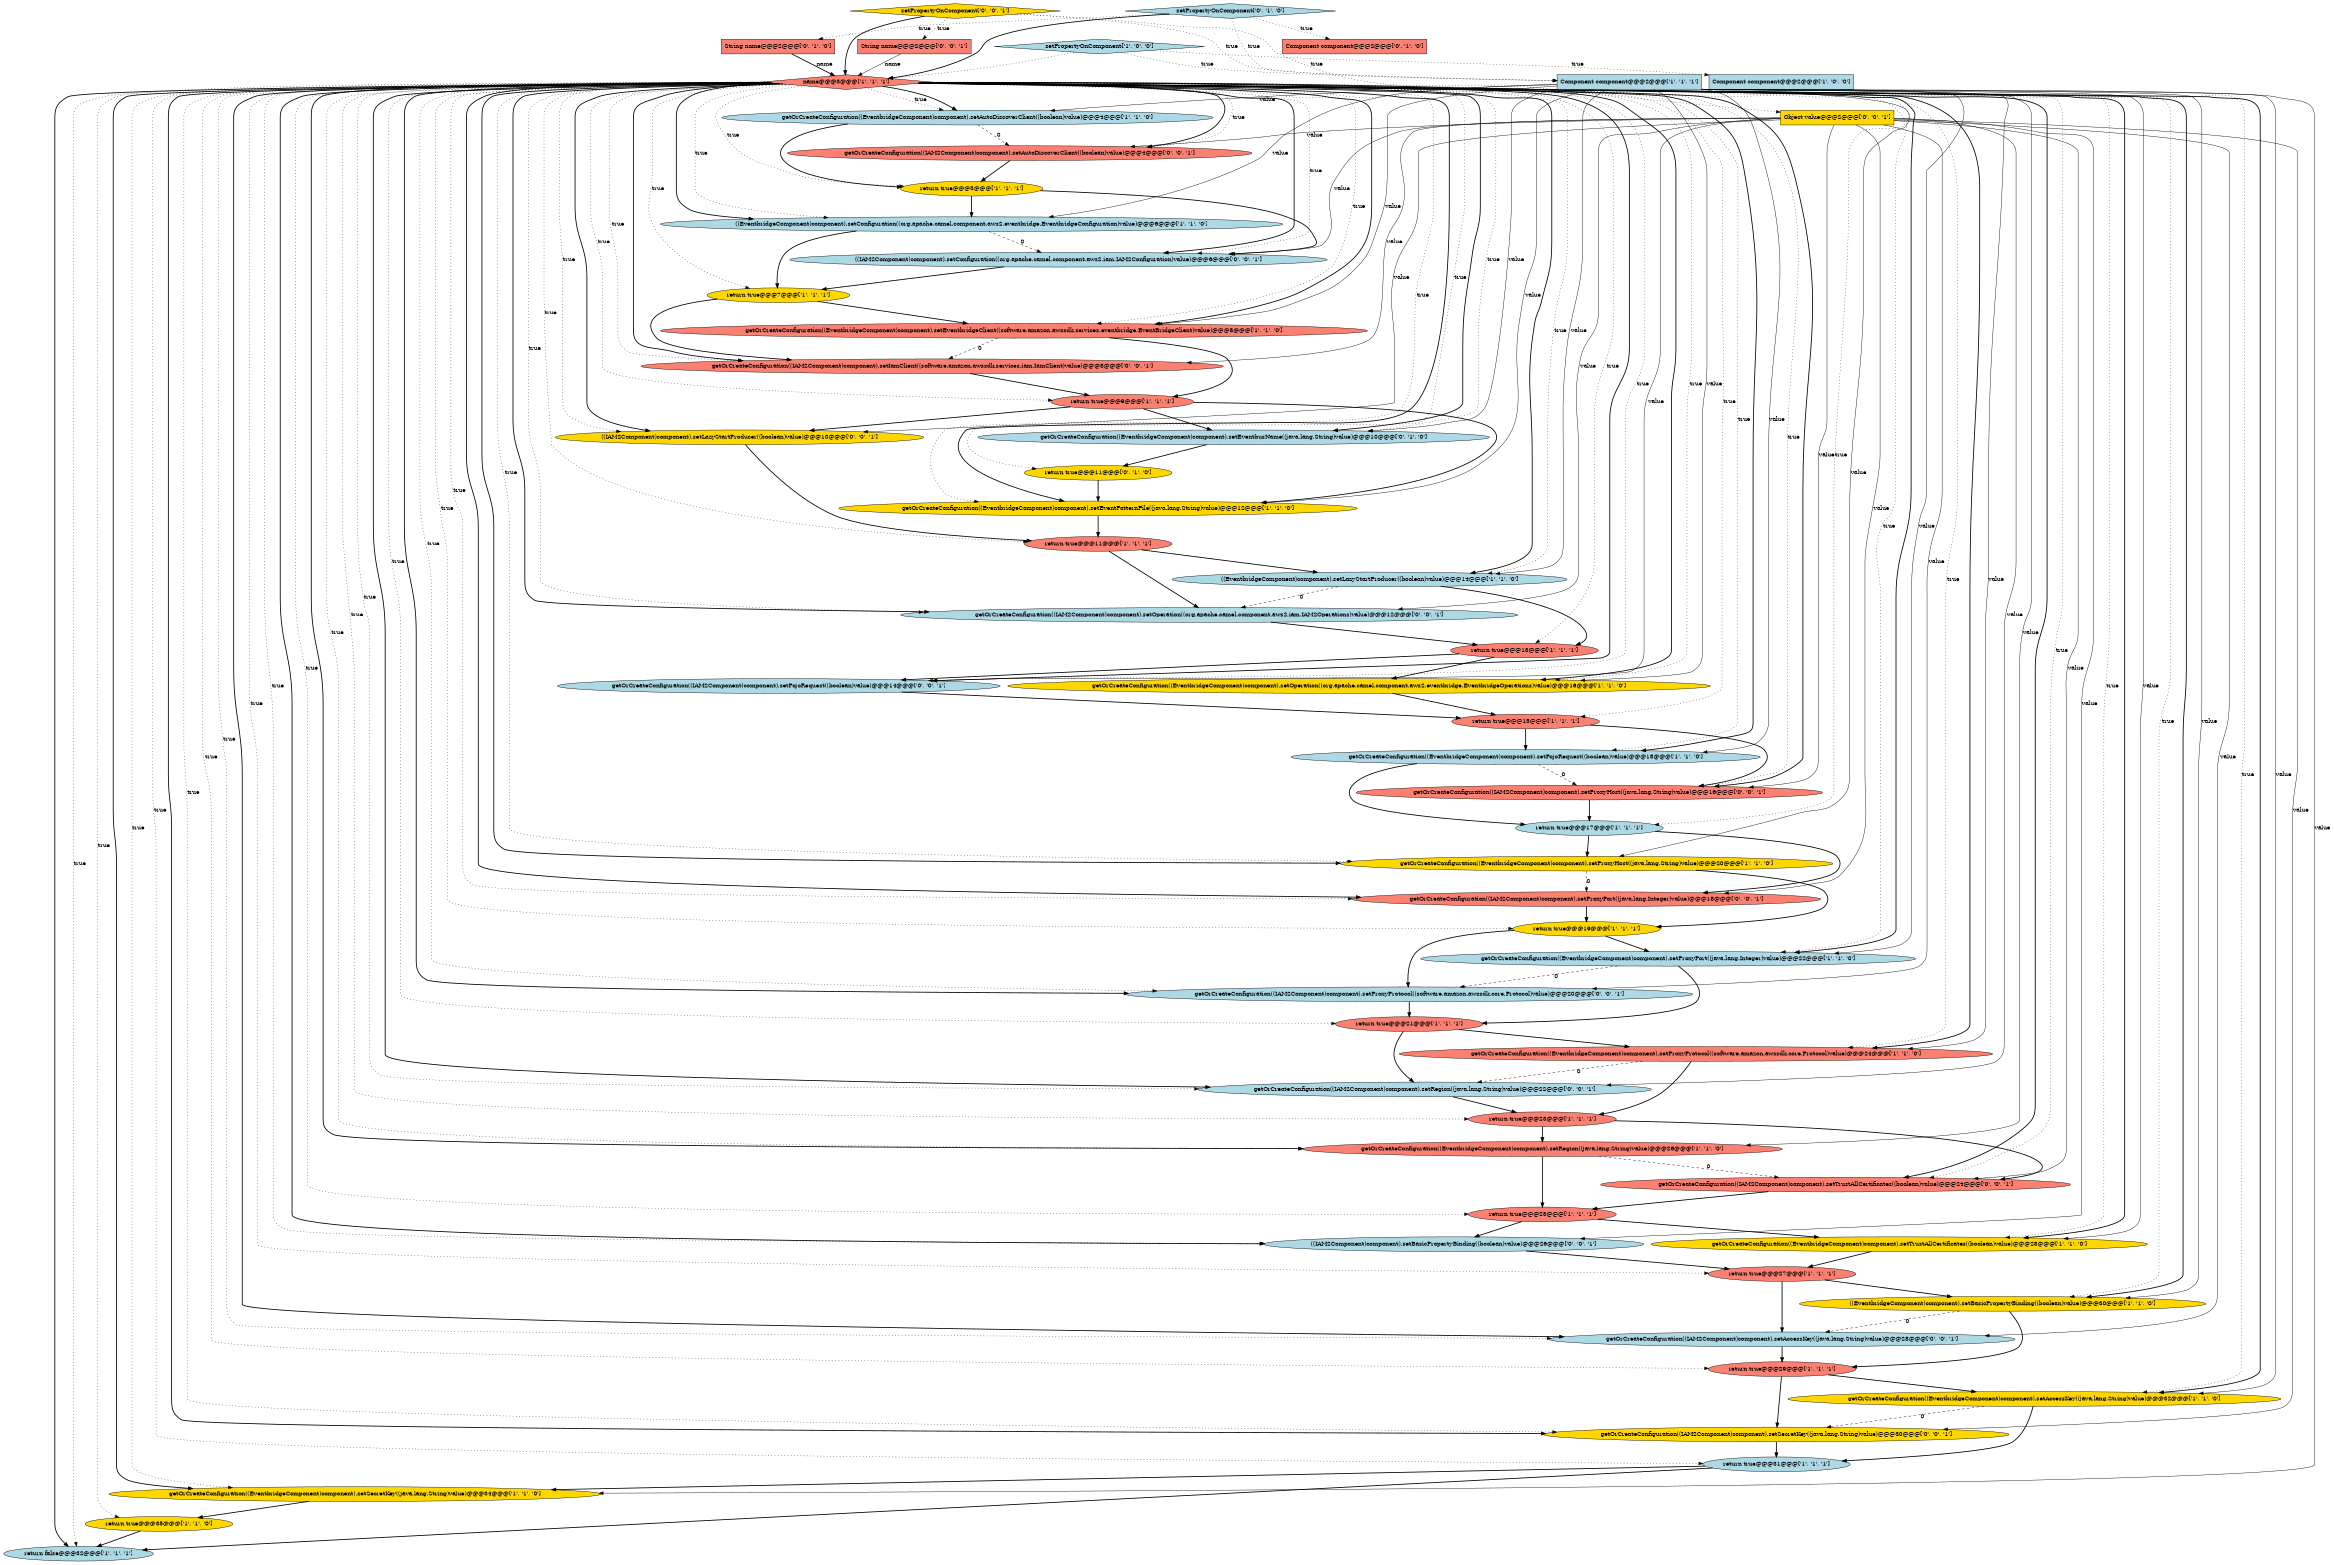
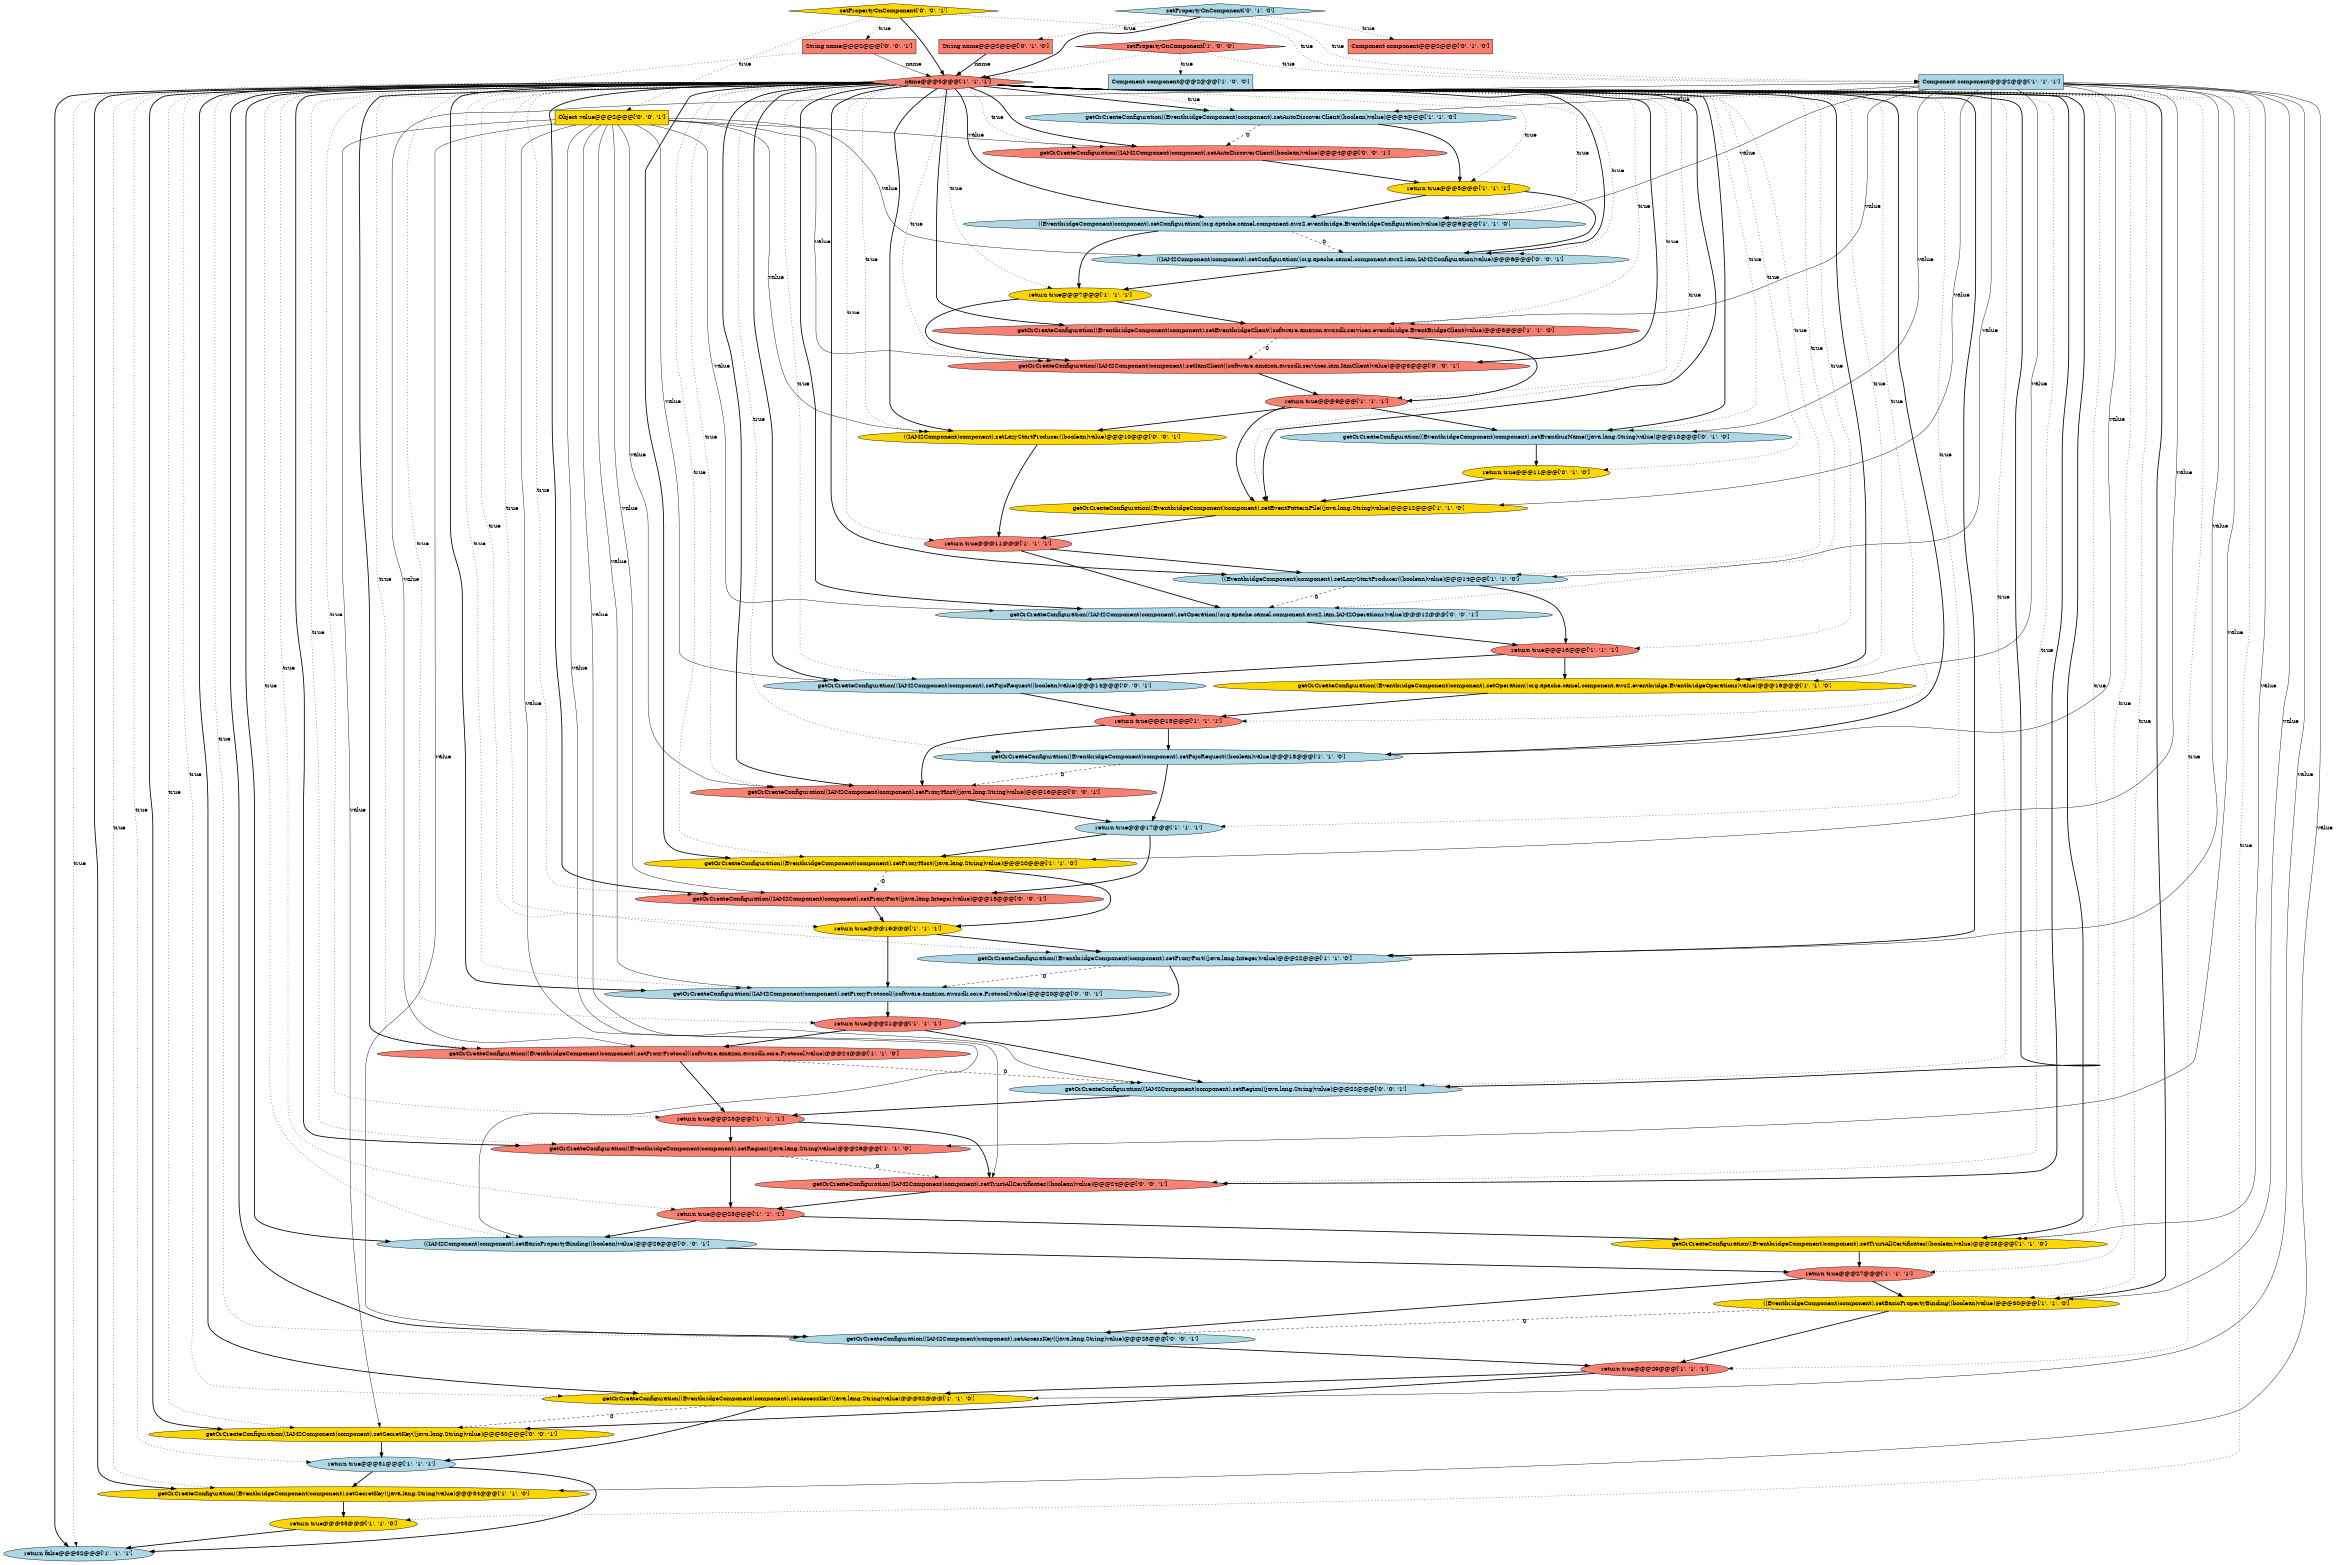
(1099, 47) -> (1181, 47)
(401, 823) -> (418, 557)
